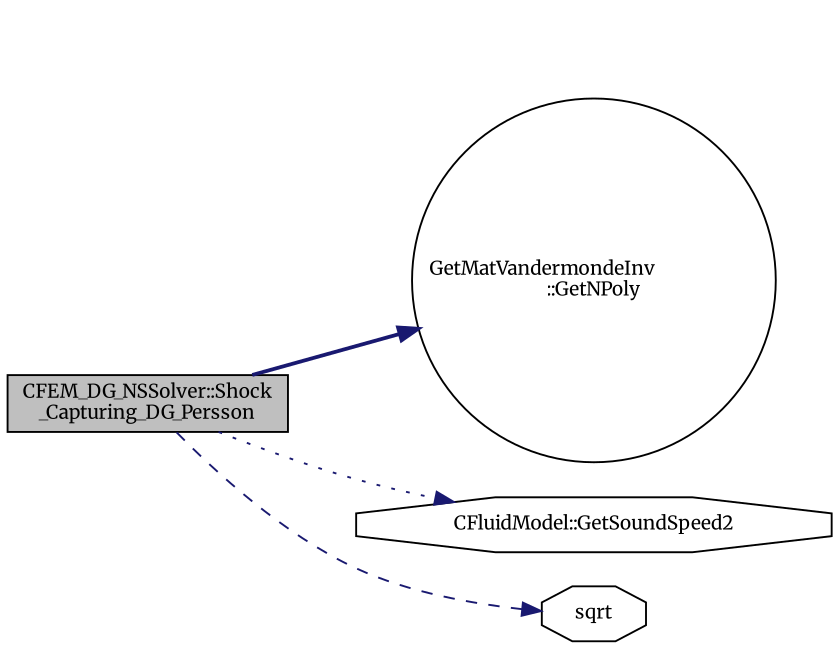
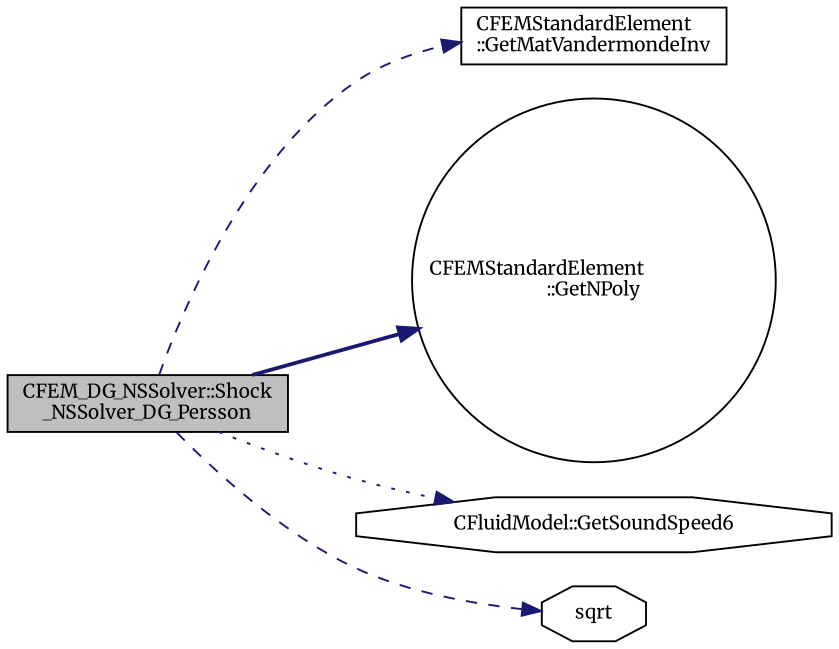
none -> (594, 36)
(594, 280) -> (594, 280)
(148, 404) -> (148, 404)
(594, 525) -> (594, 525)
